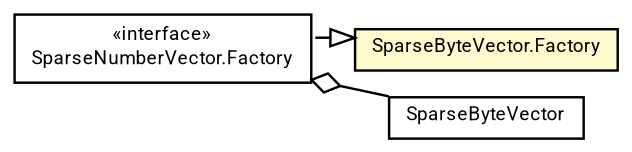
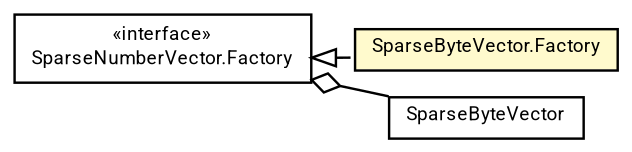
(321, 38) -> (345, 58)
